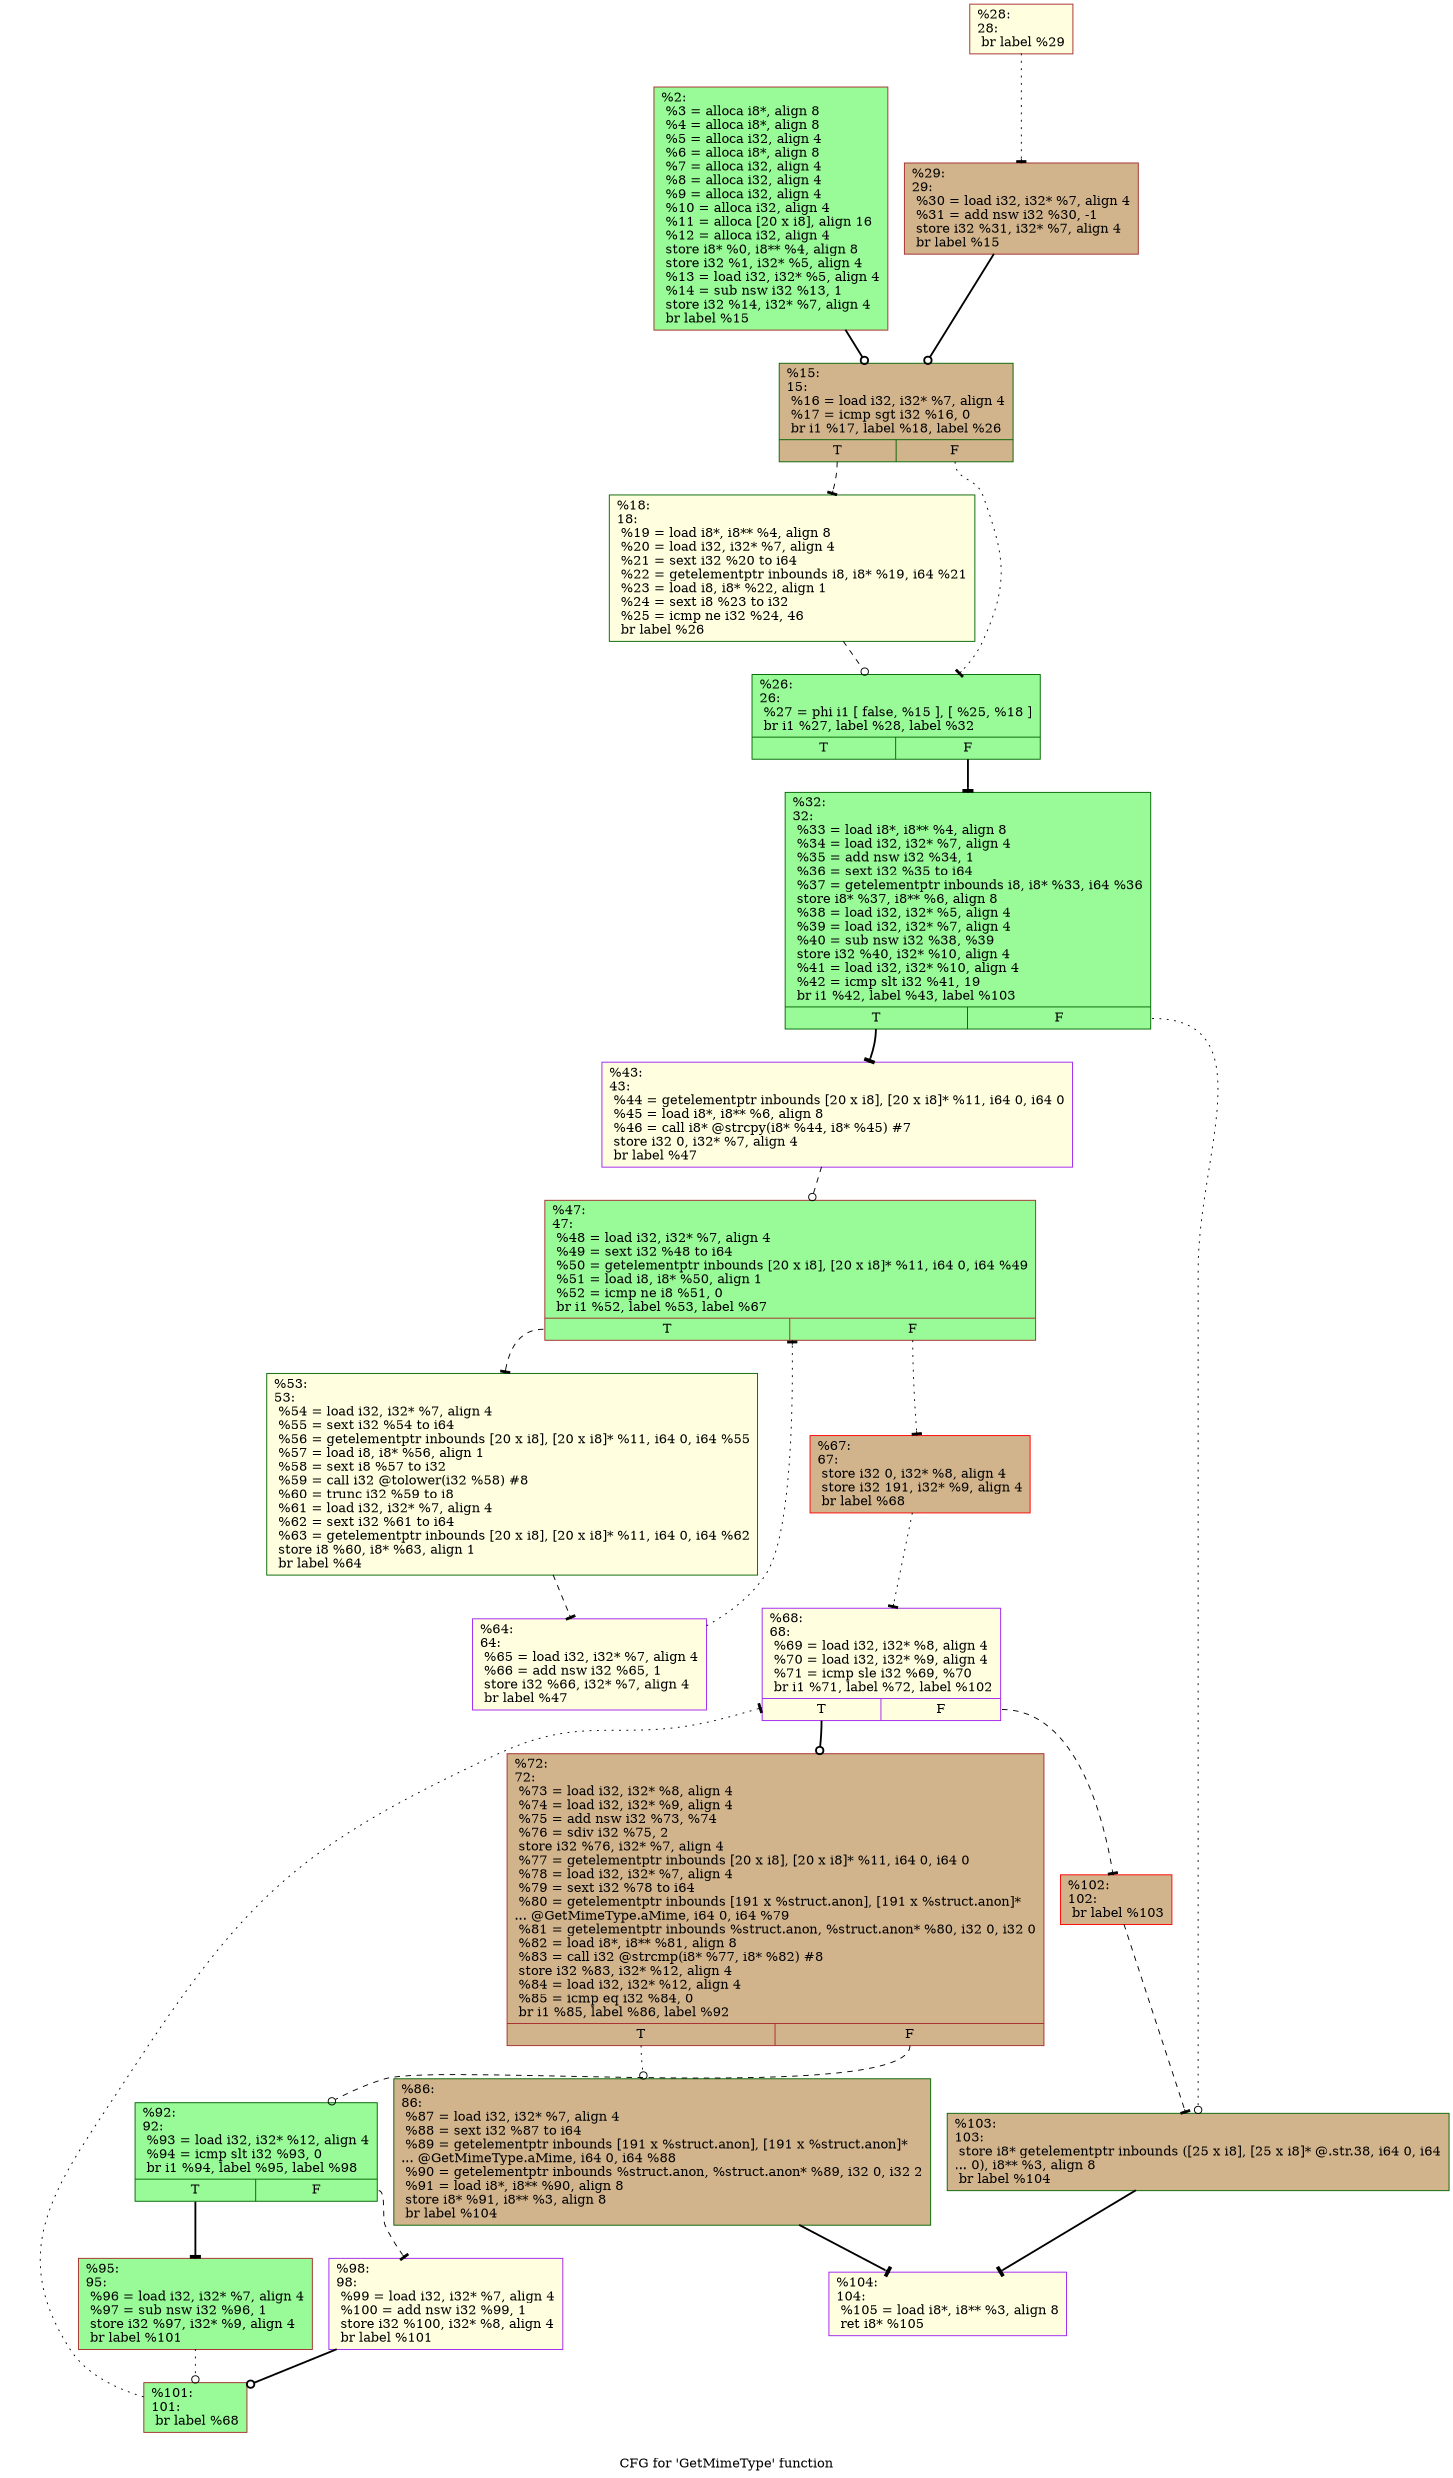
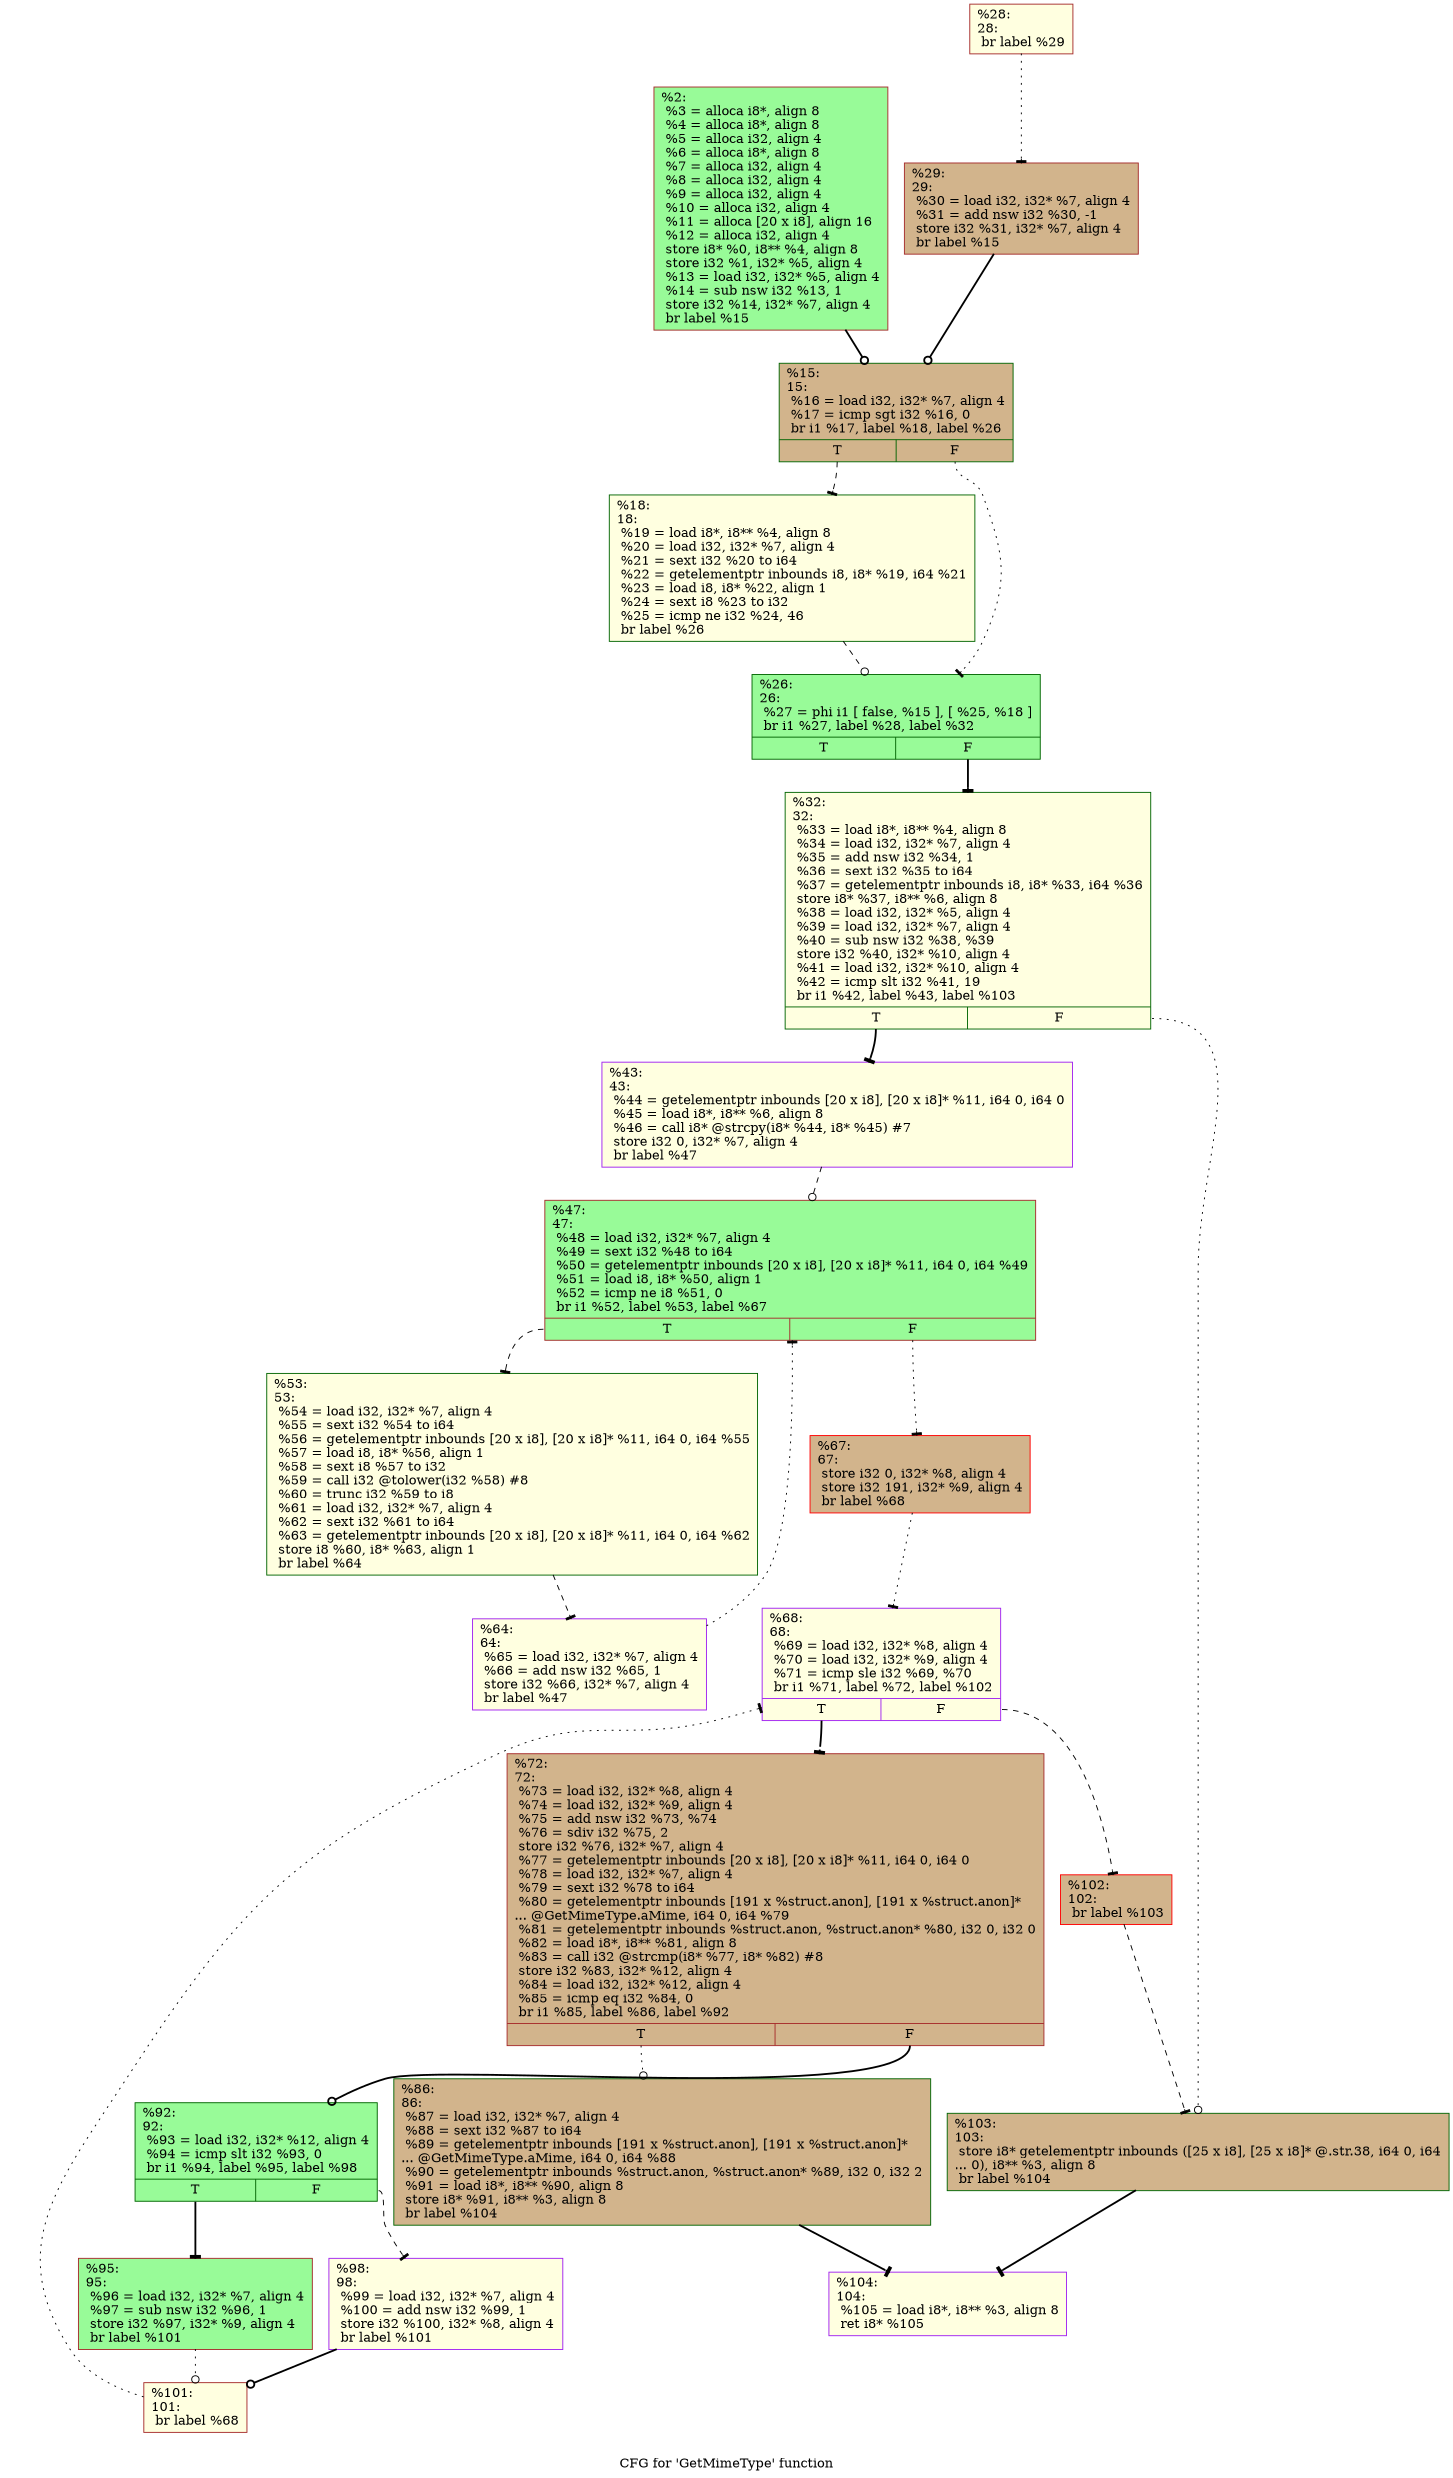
(968, 911) -> (968, 911)
(821, 1734) -> (821, 1734)
(624, 2077) -> (624, 2077)
(195, 2408) -> (195, 2408)
